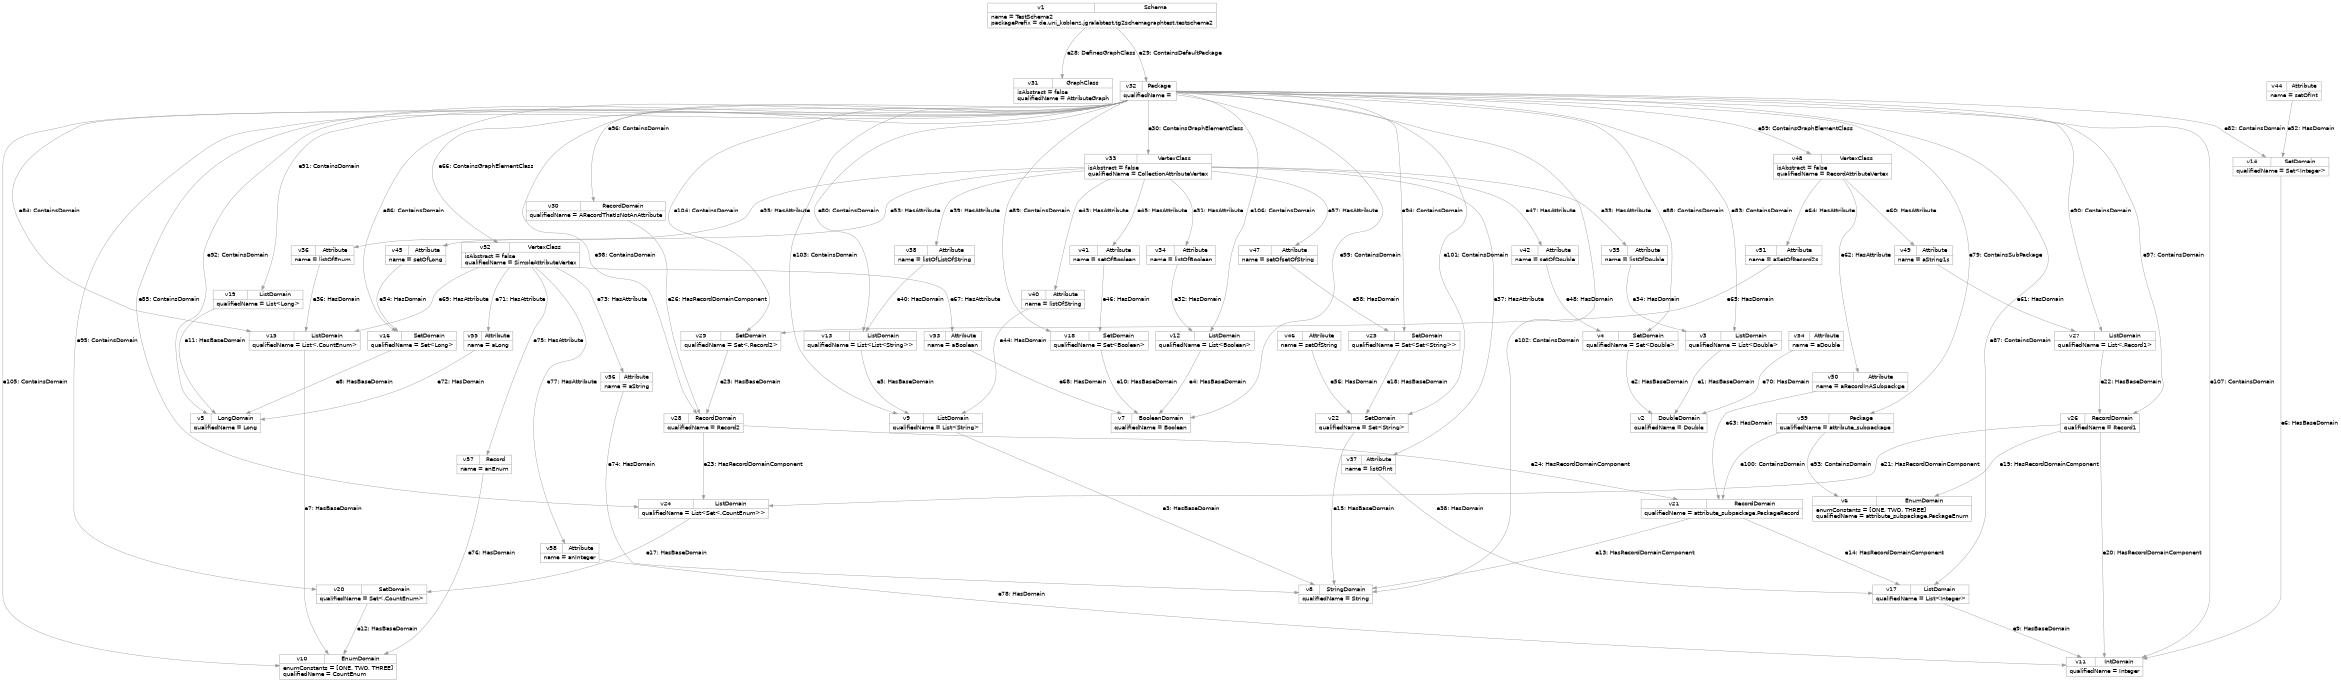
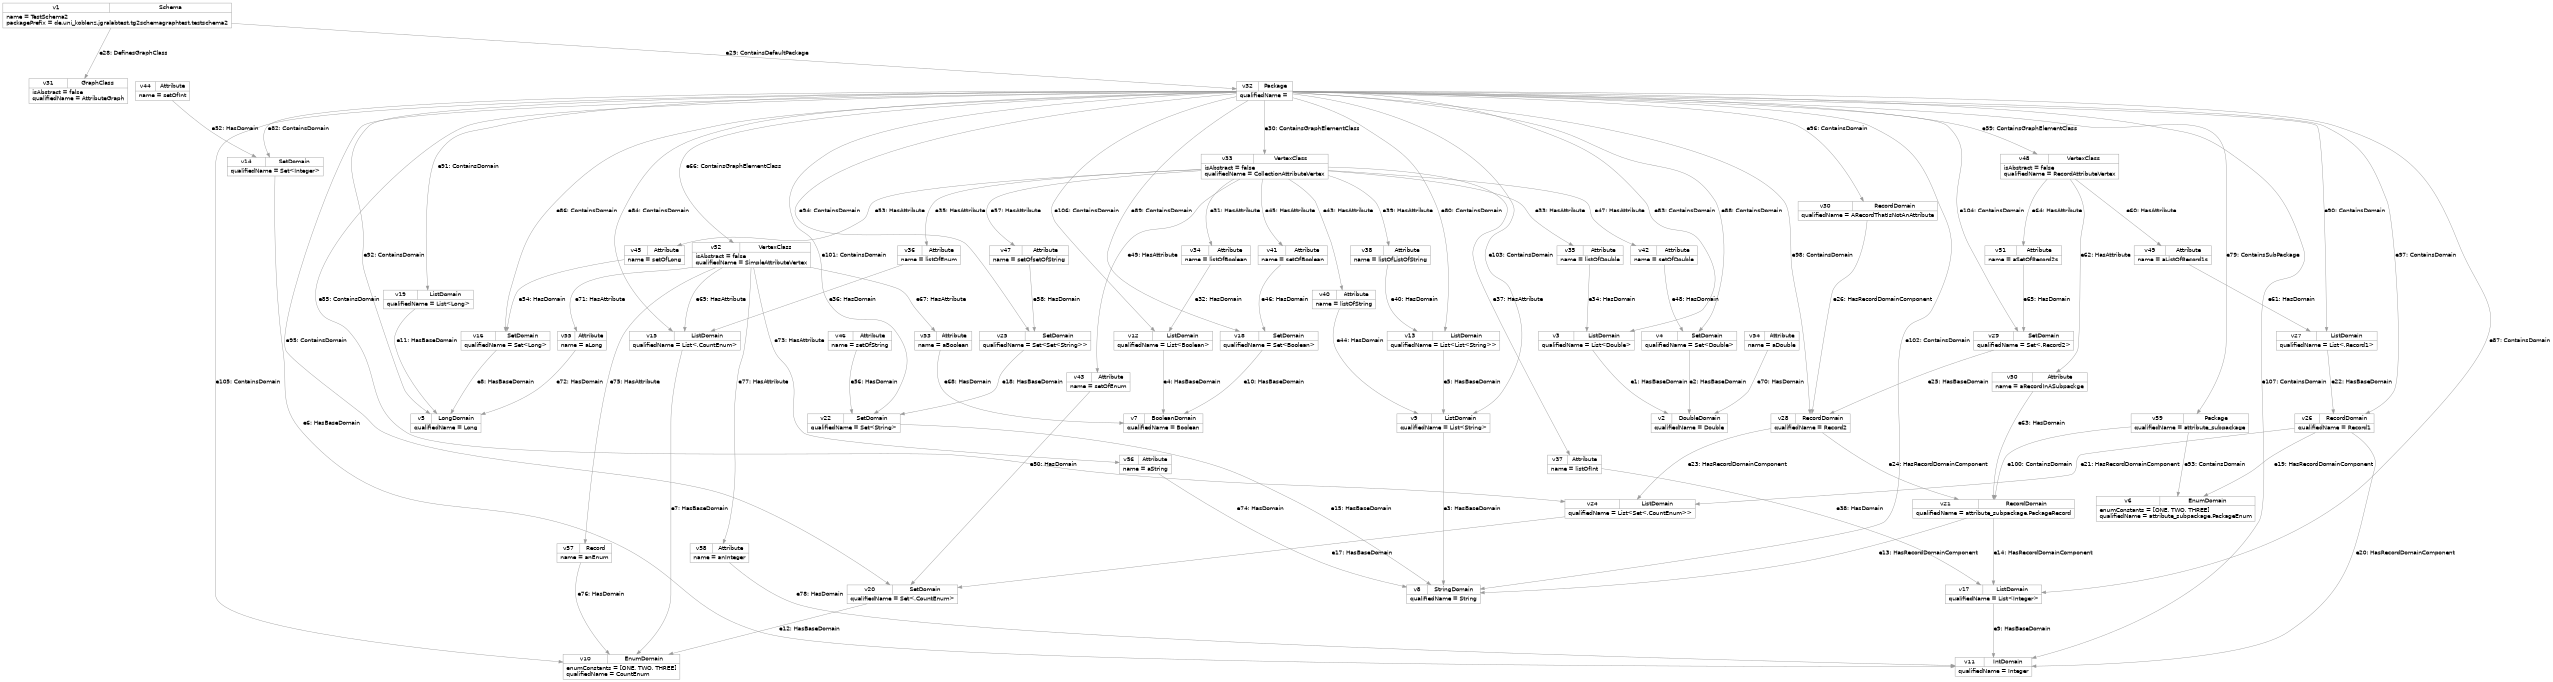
(1361, 232) -> none
(1924, 260) -> (2173, 260)
none -> (1098, 382)
